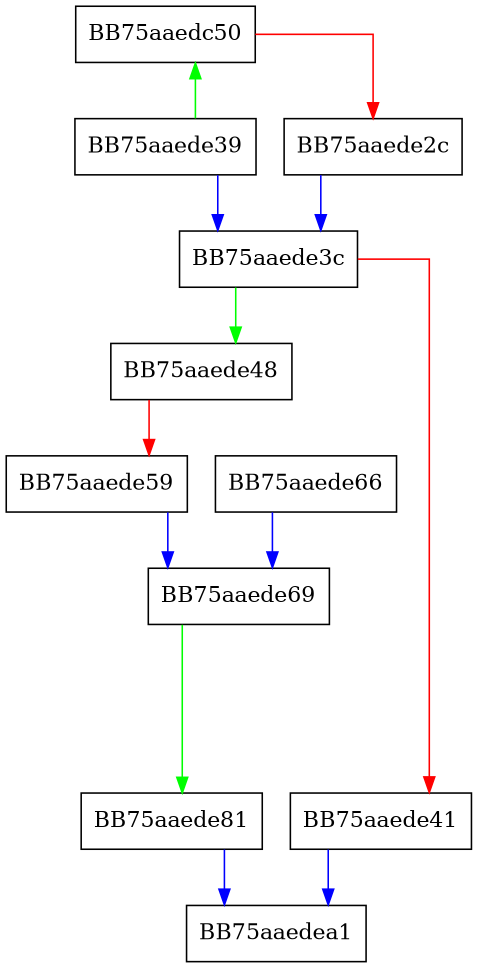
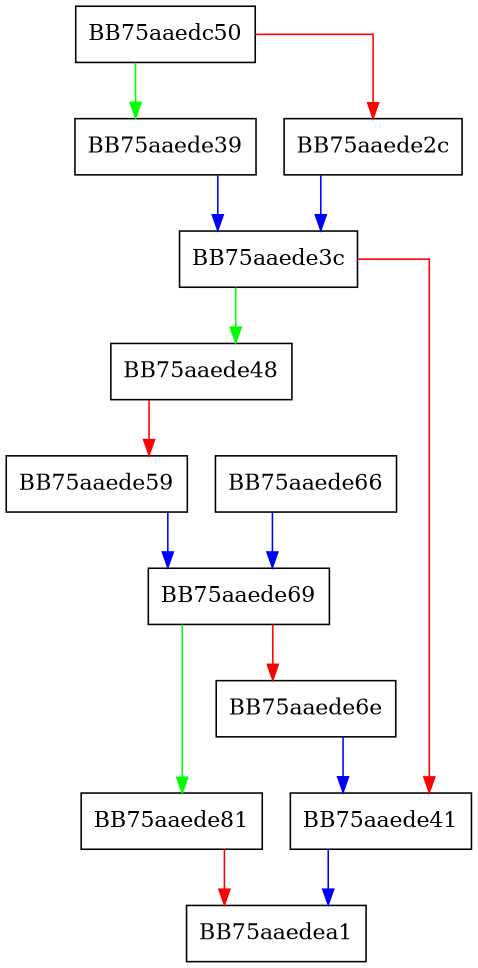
(195, 99) -> (136, 83)
none -> (306, 709)
(224, 869) -> (224, 869)
